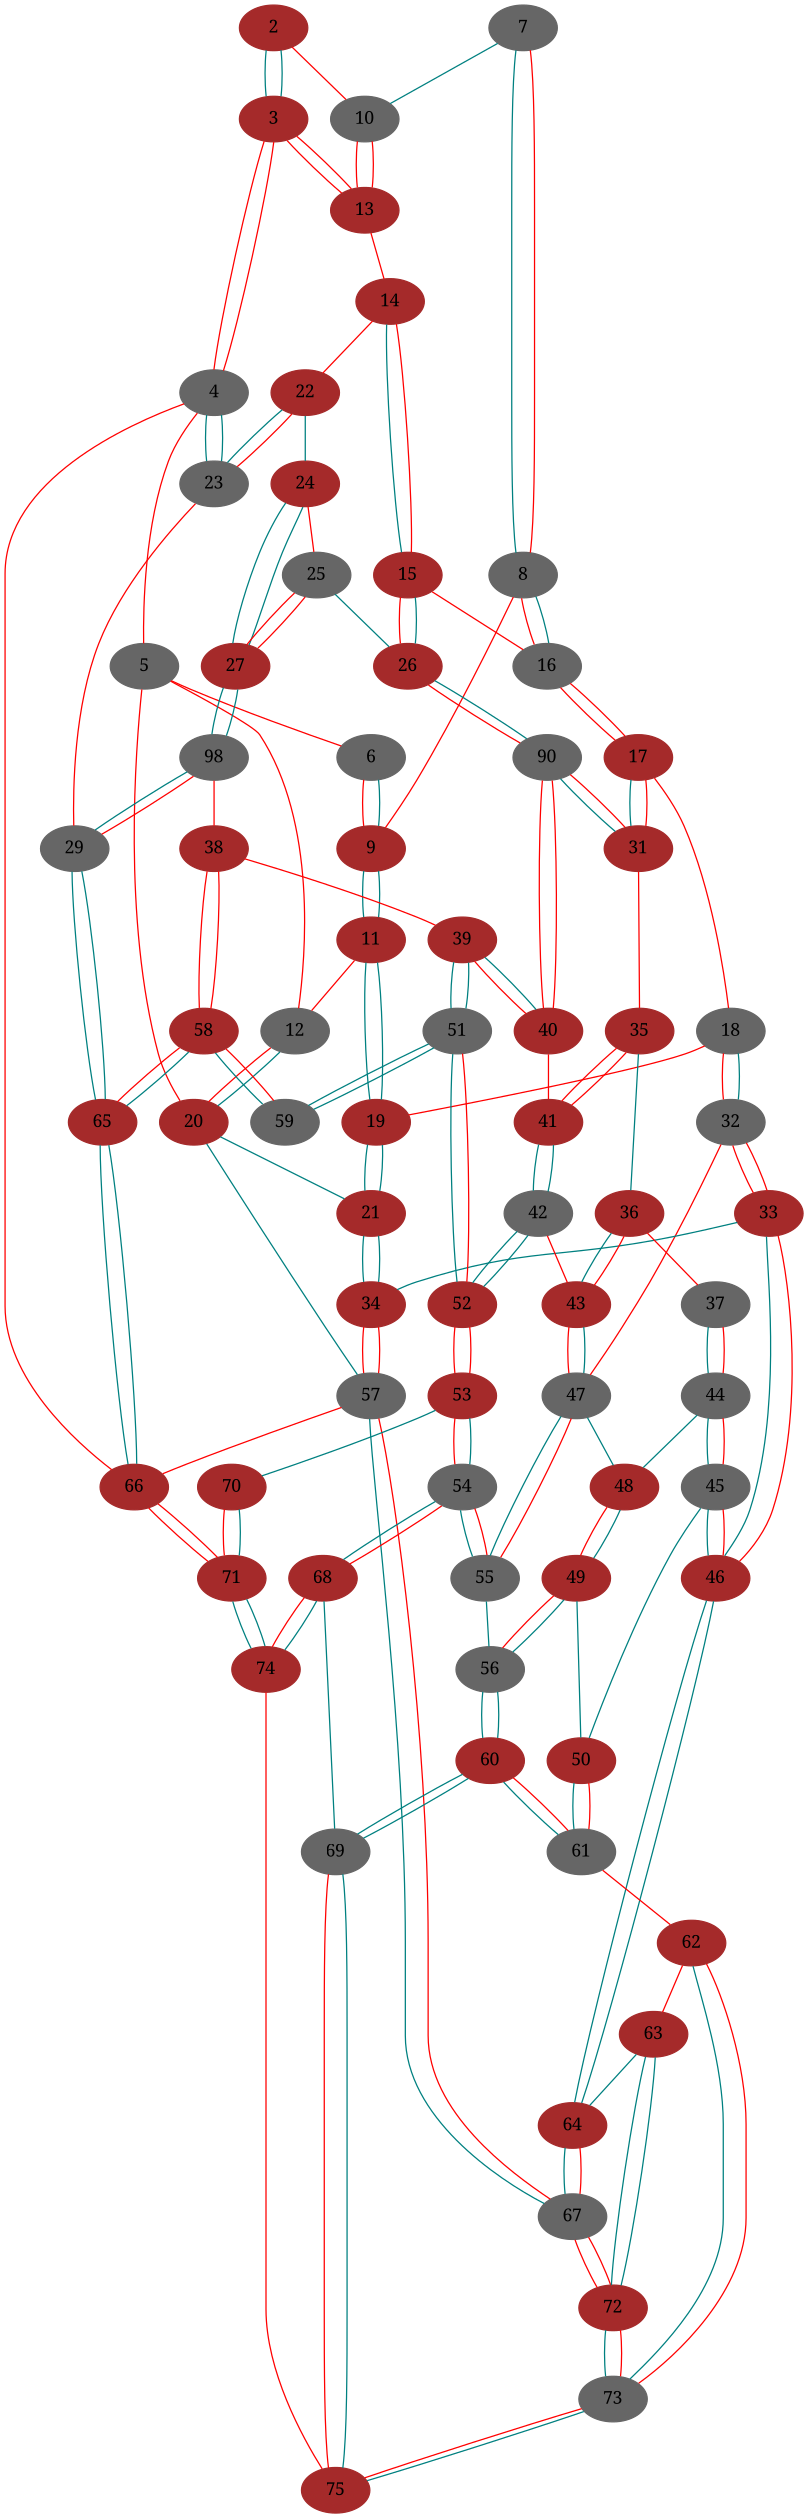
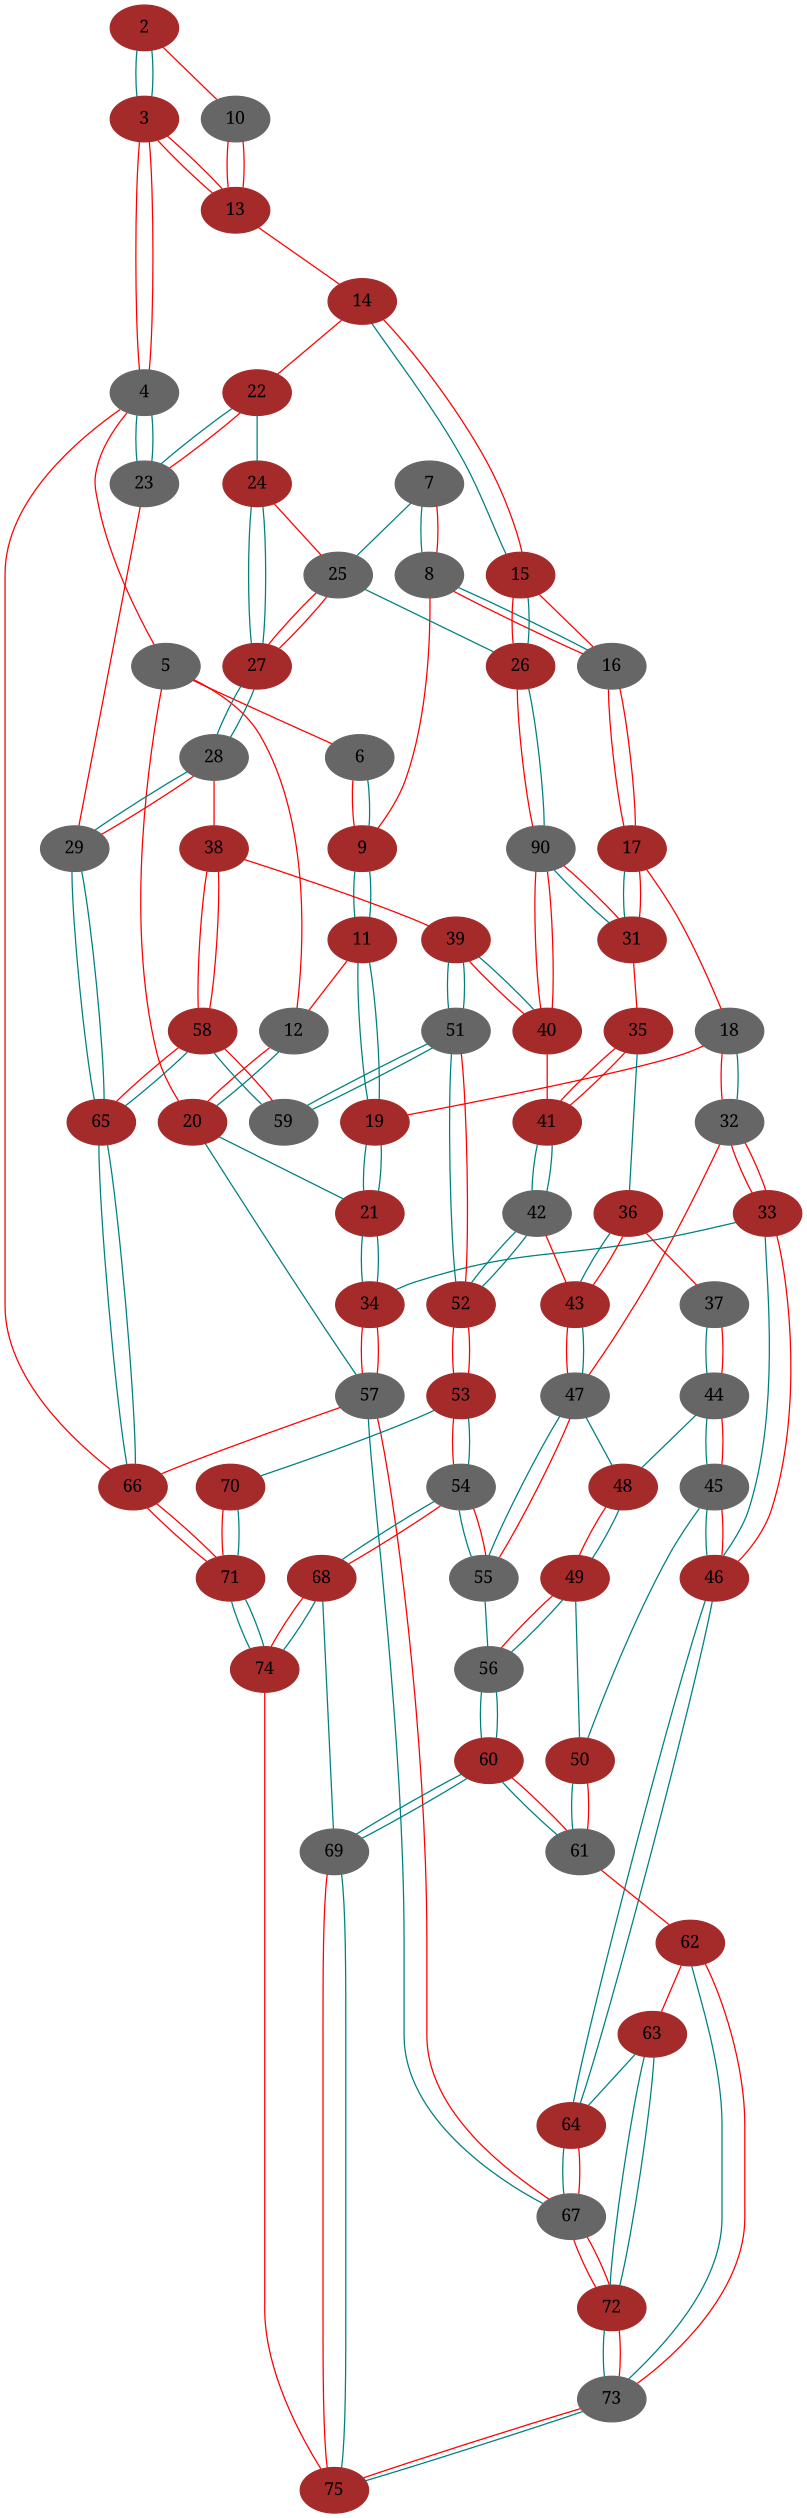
(444, 73) -> (384, 529)
(214, 757) -> (214, 757)
